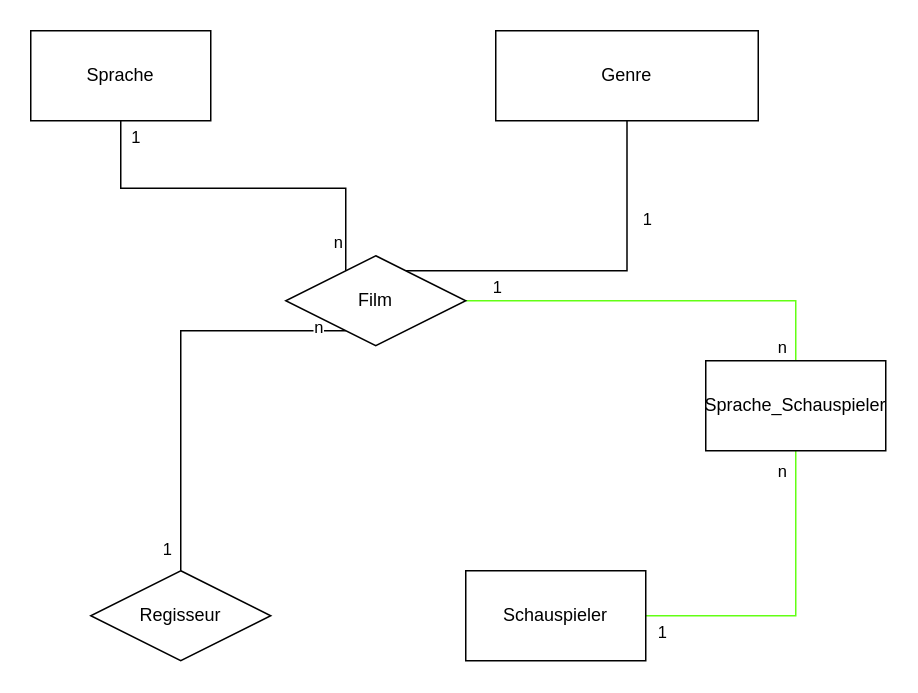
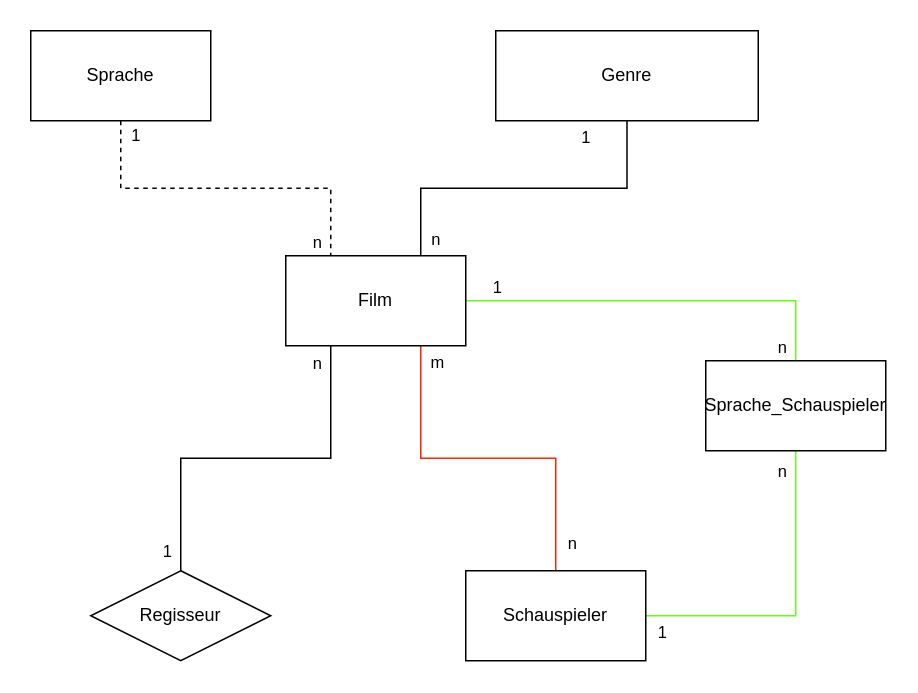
(242, 188) -> (227, 188)
(376, 301) -> (376, 301)
none -> (488, 458)
